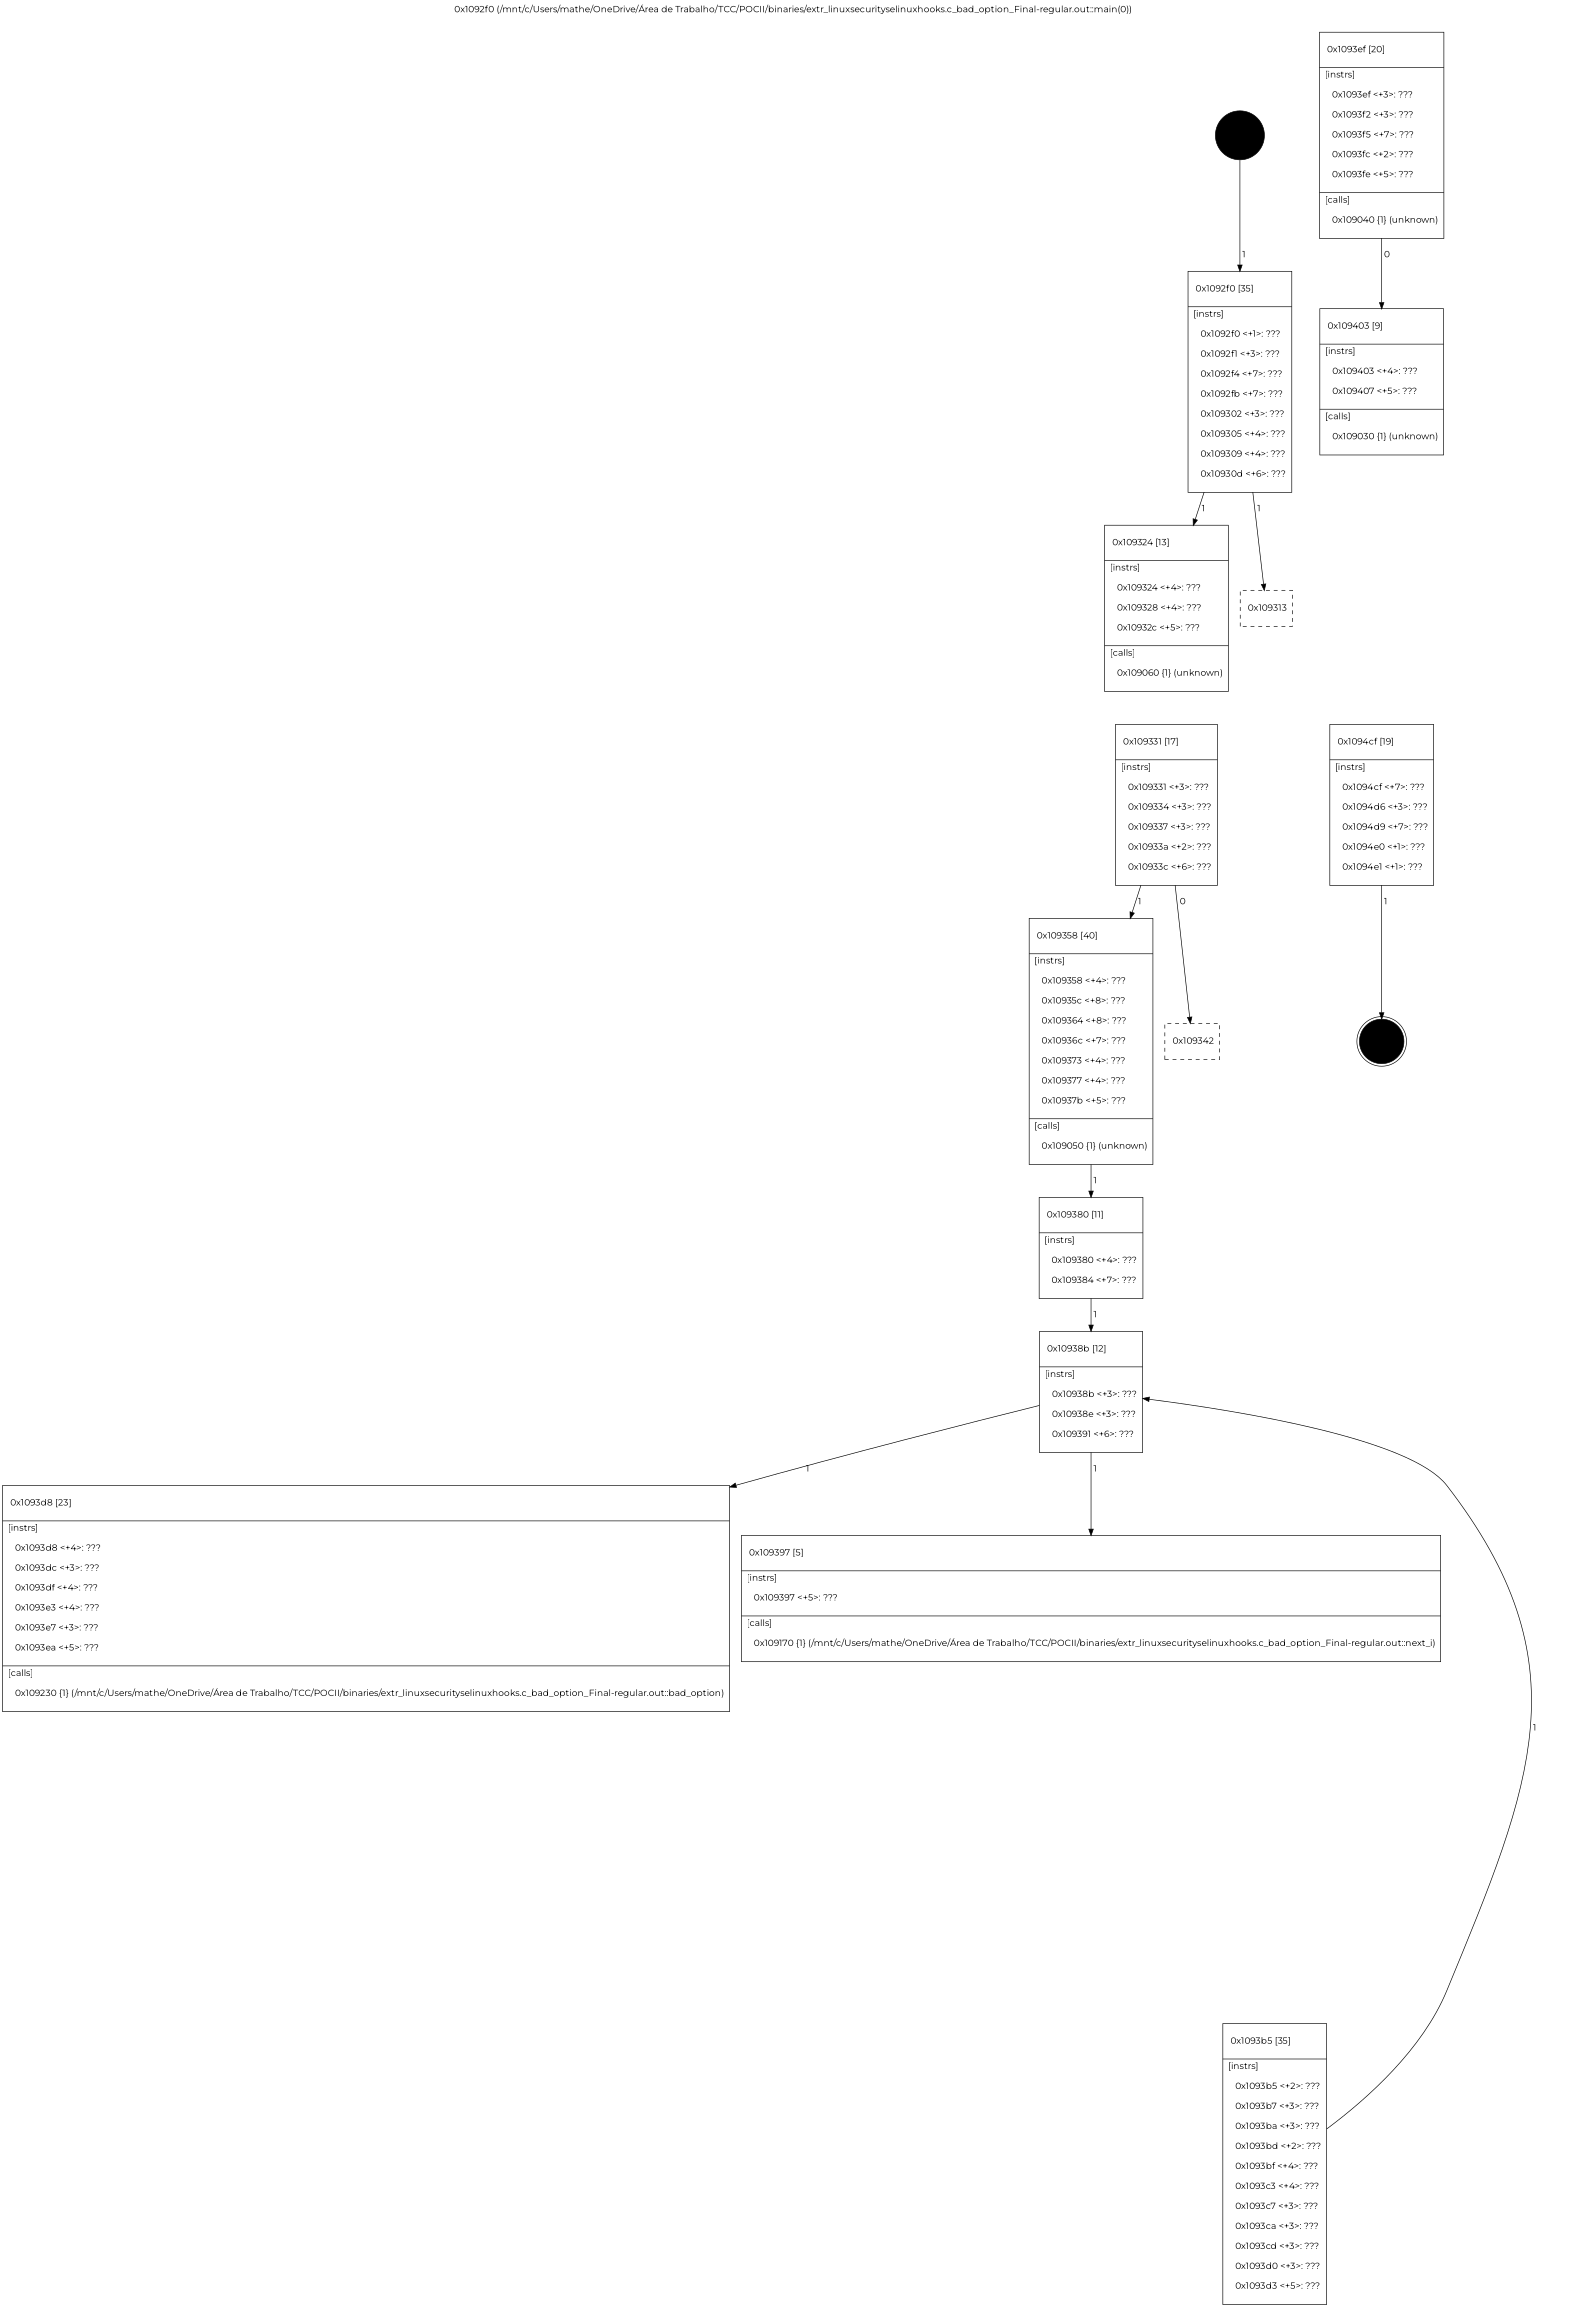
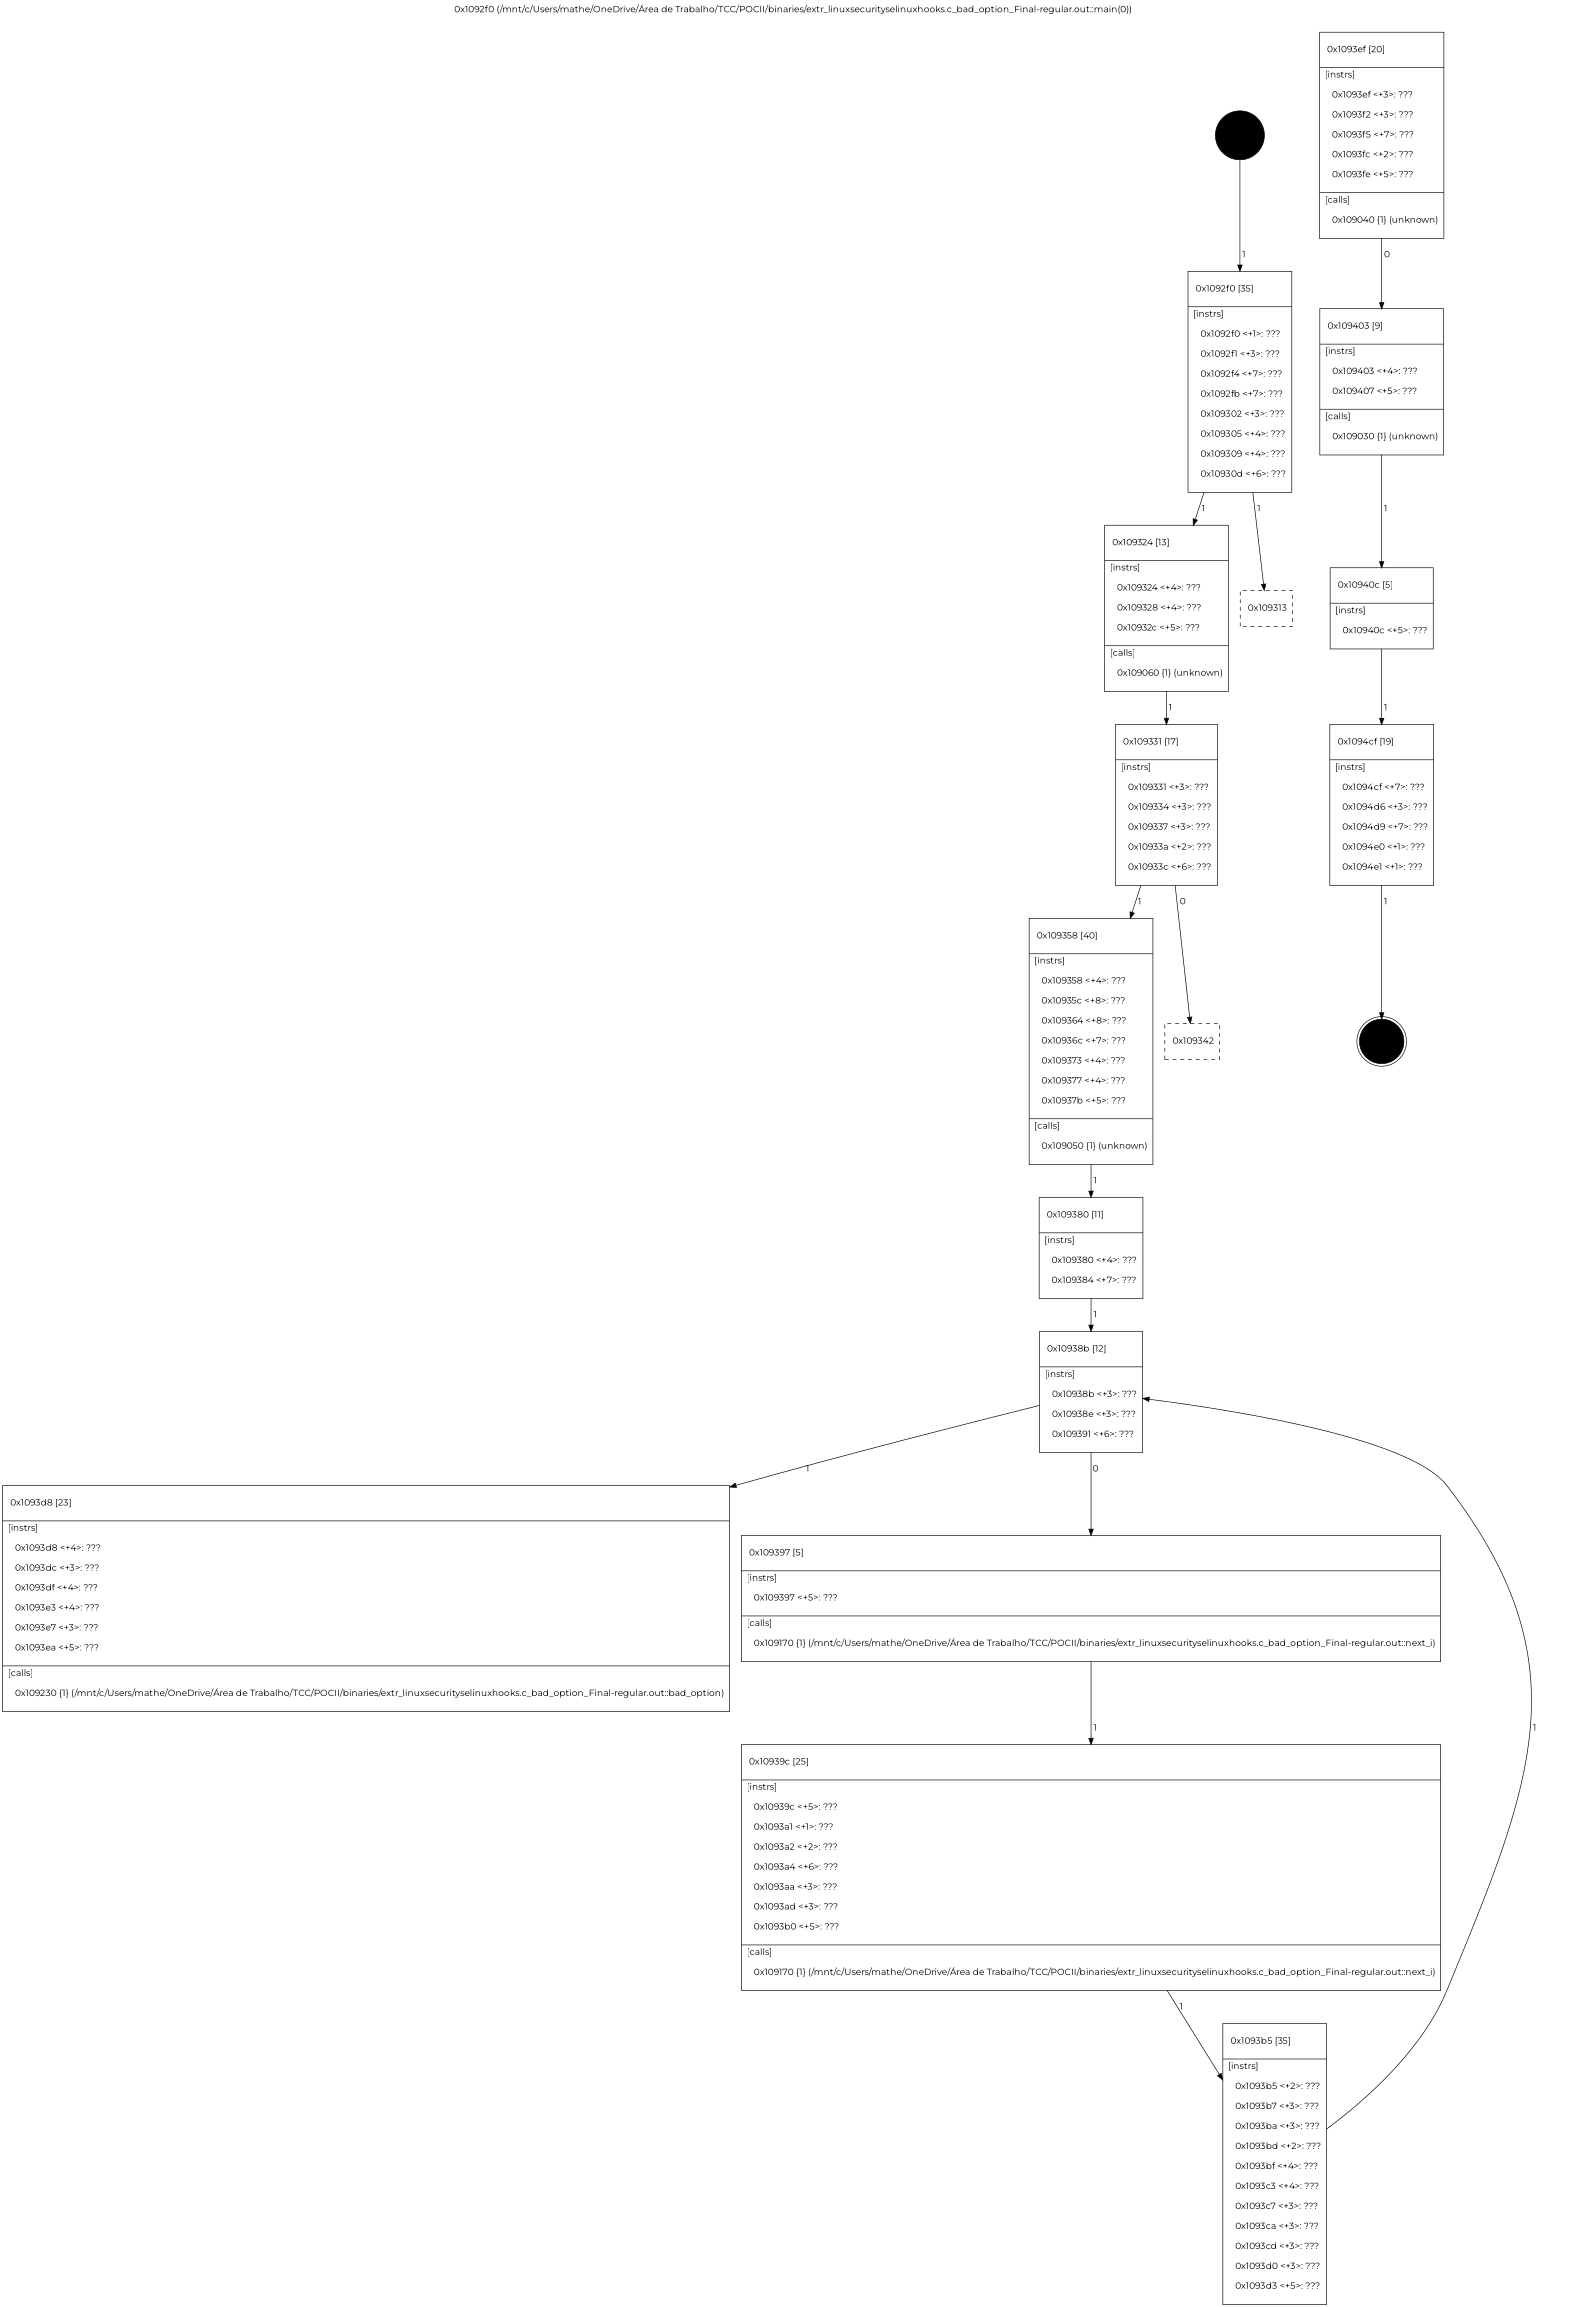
none -> (1382, 608)
none -> (1166, 705)
(1094, 1469) -> (1094, 1469)
none -> (1091, 1868)
